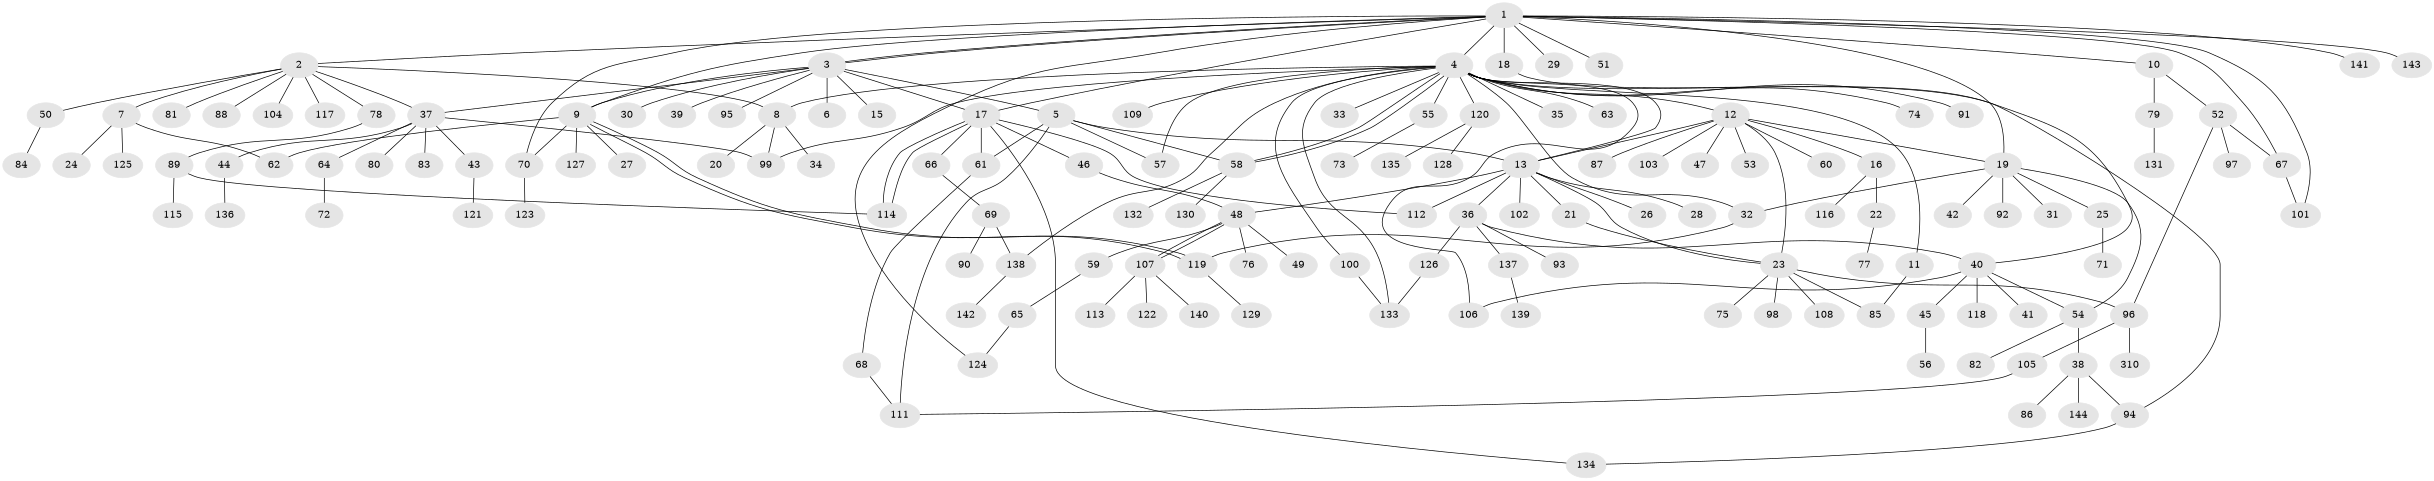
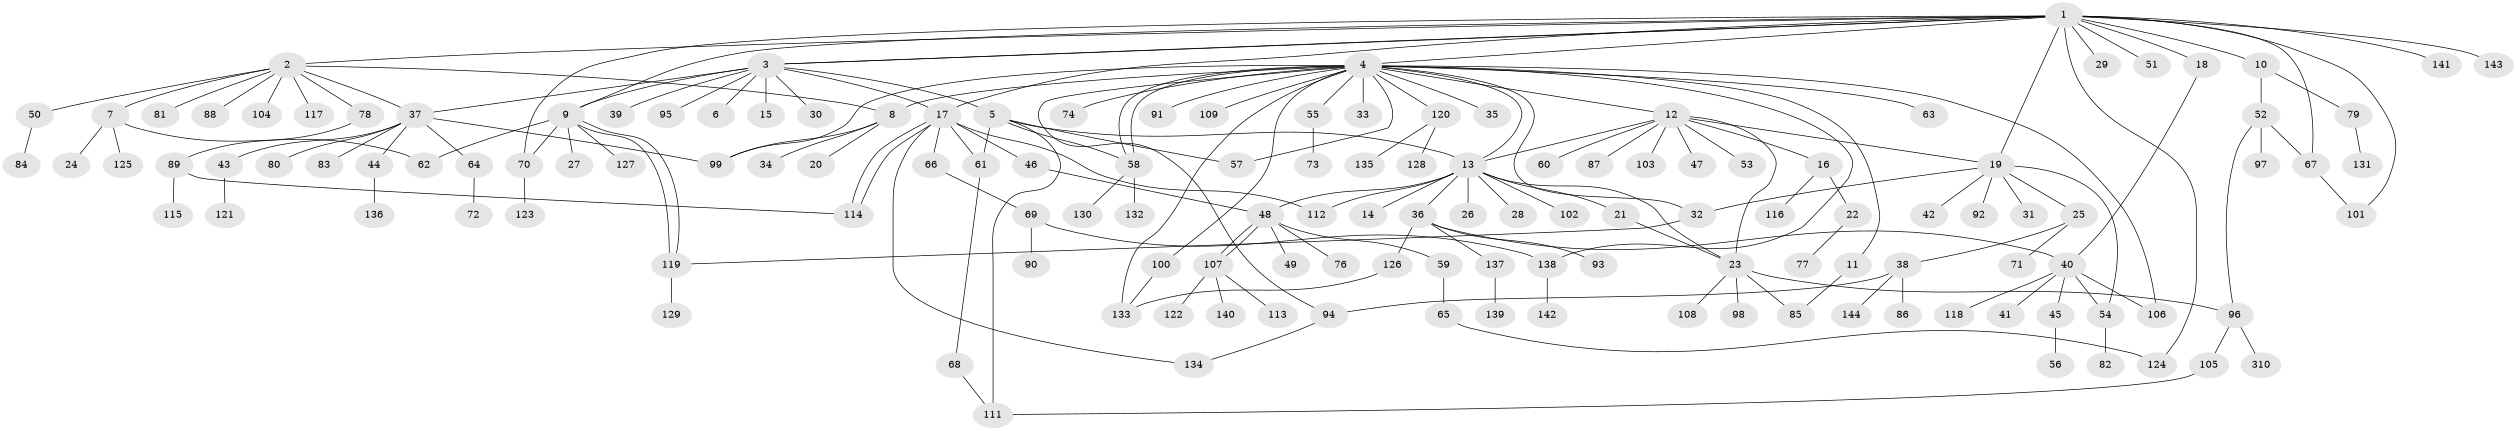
none -> (1368, 215)
(1723, 315) -> none
(2078, 335) -> (1986, 247)
